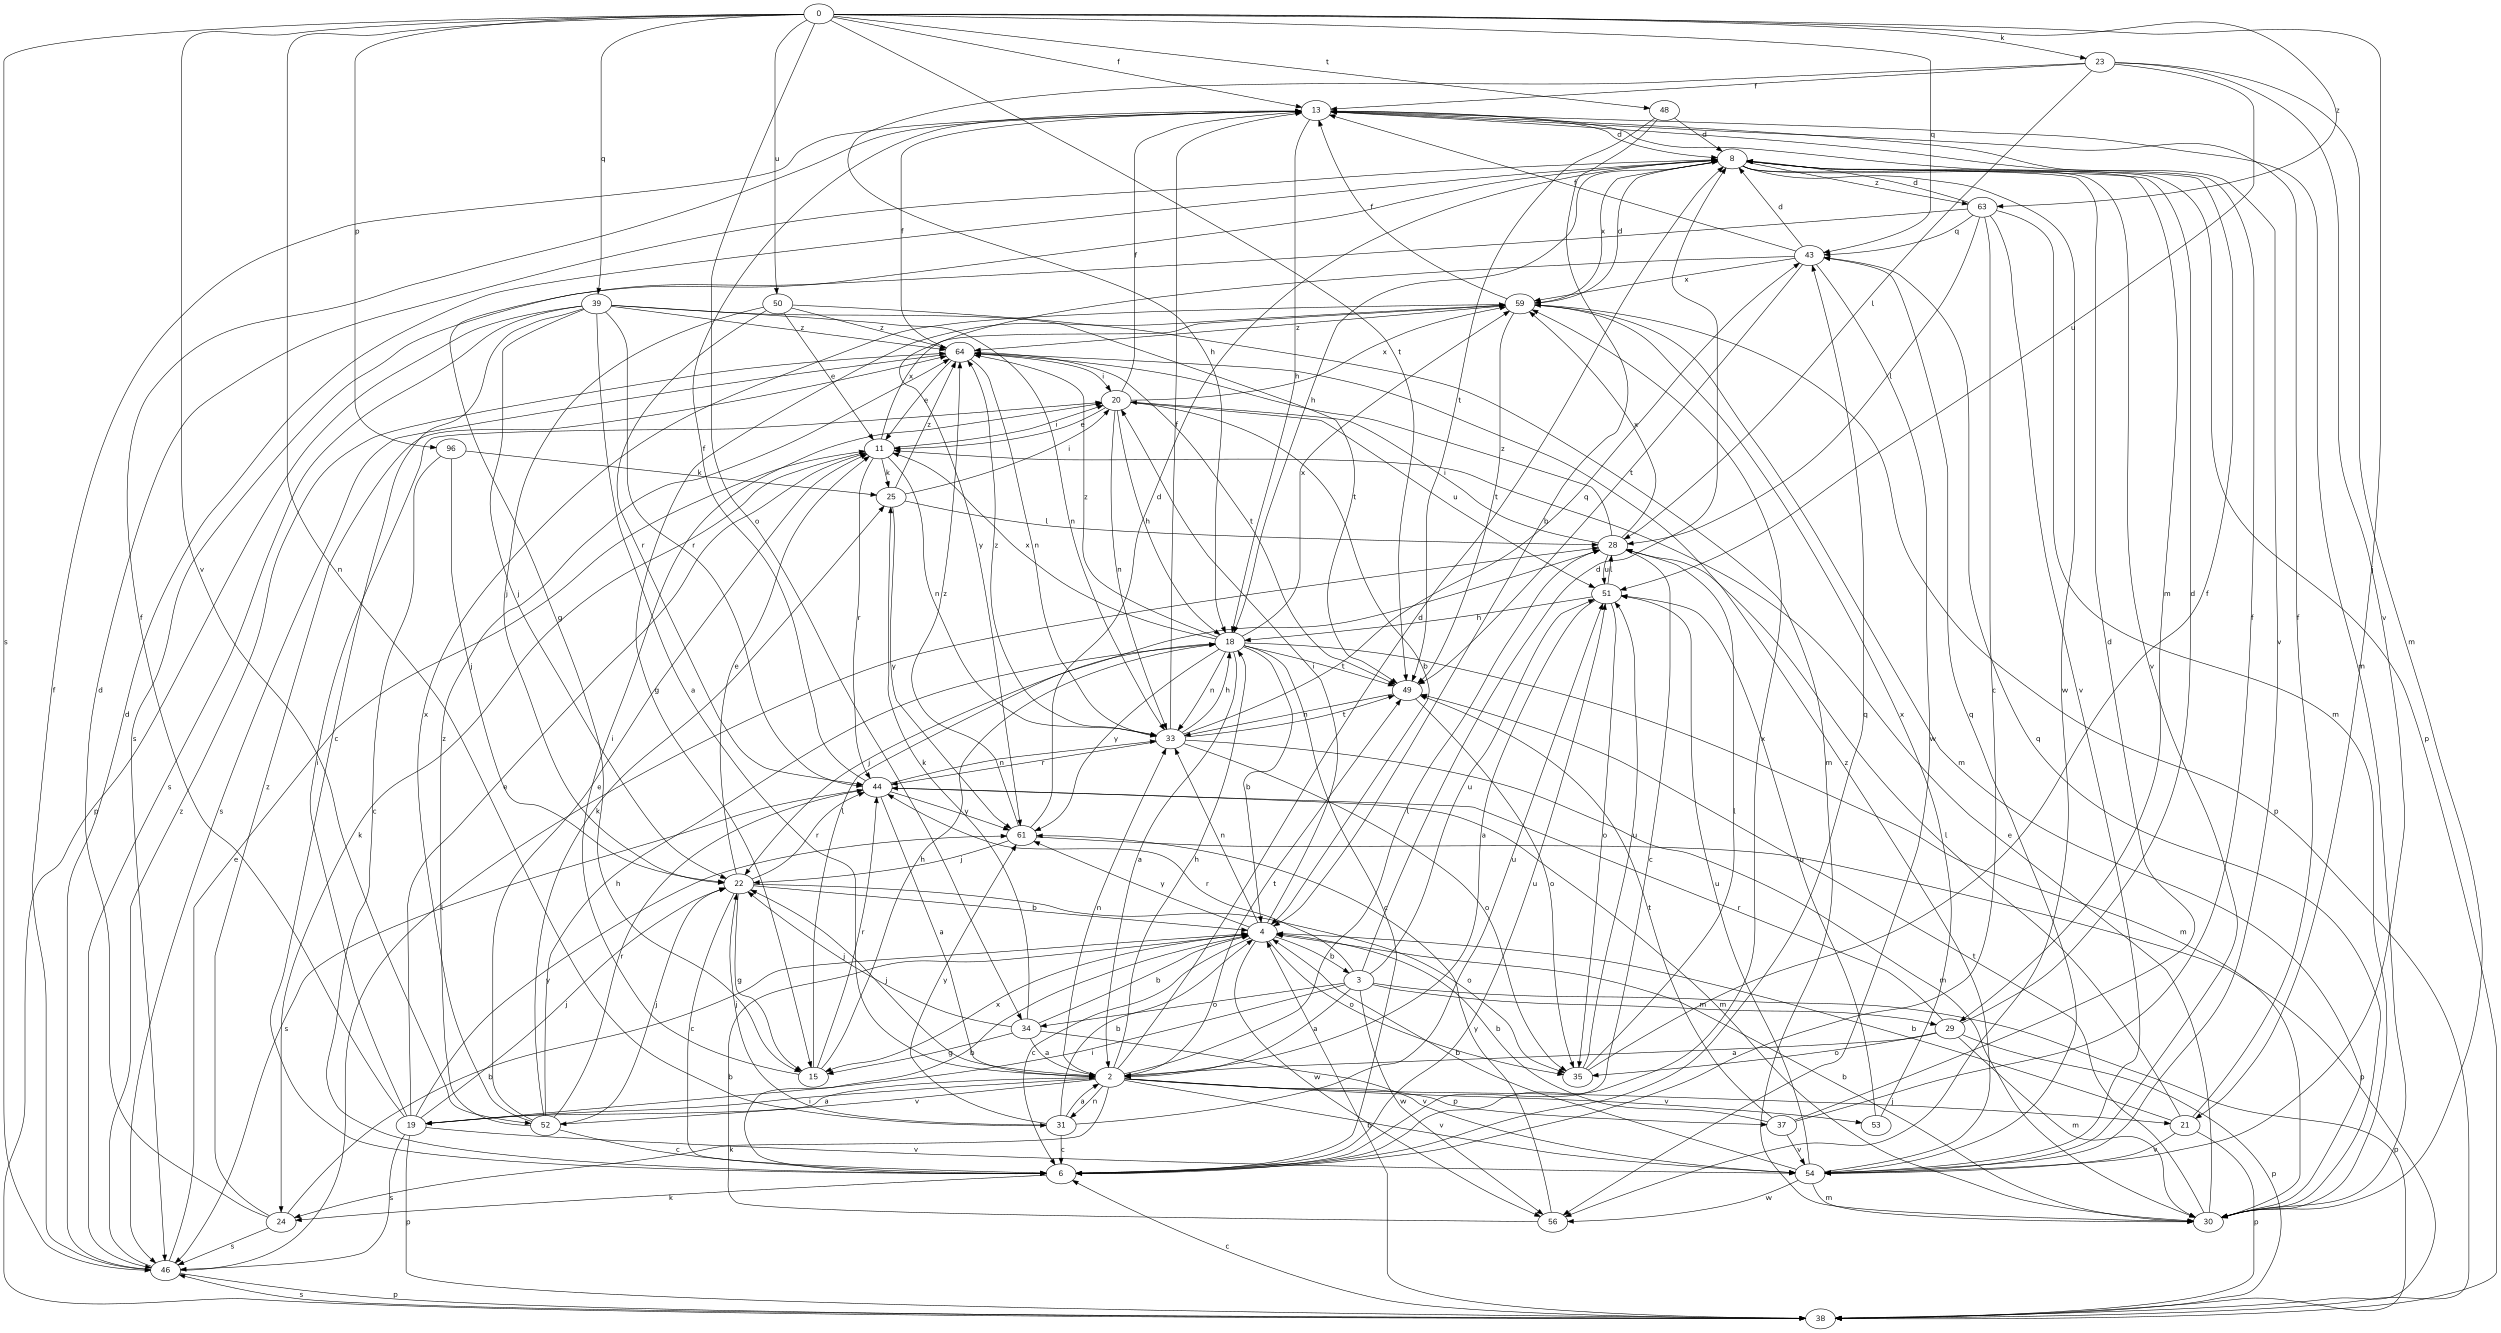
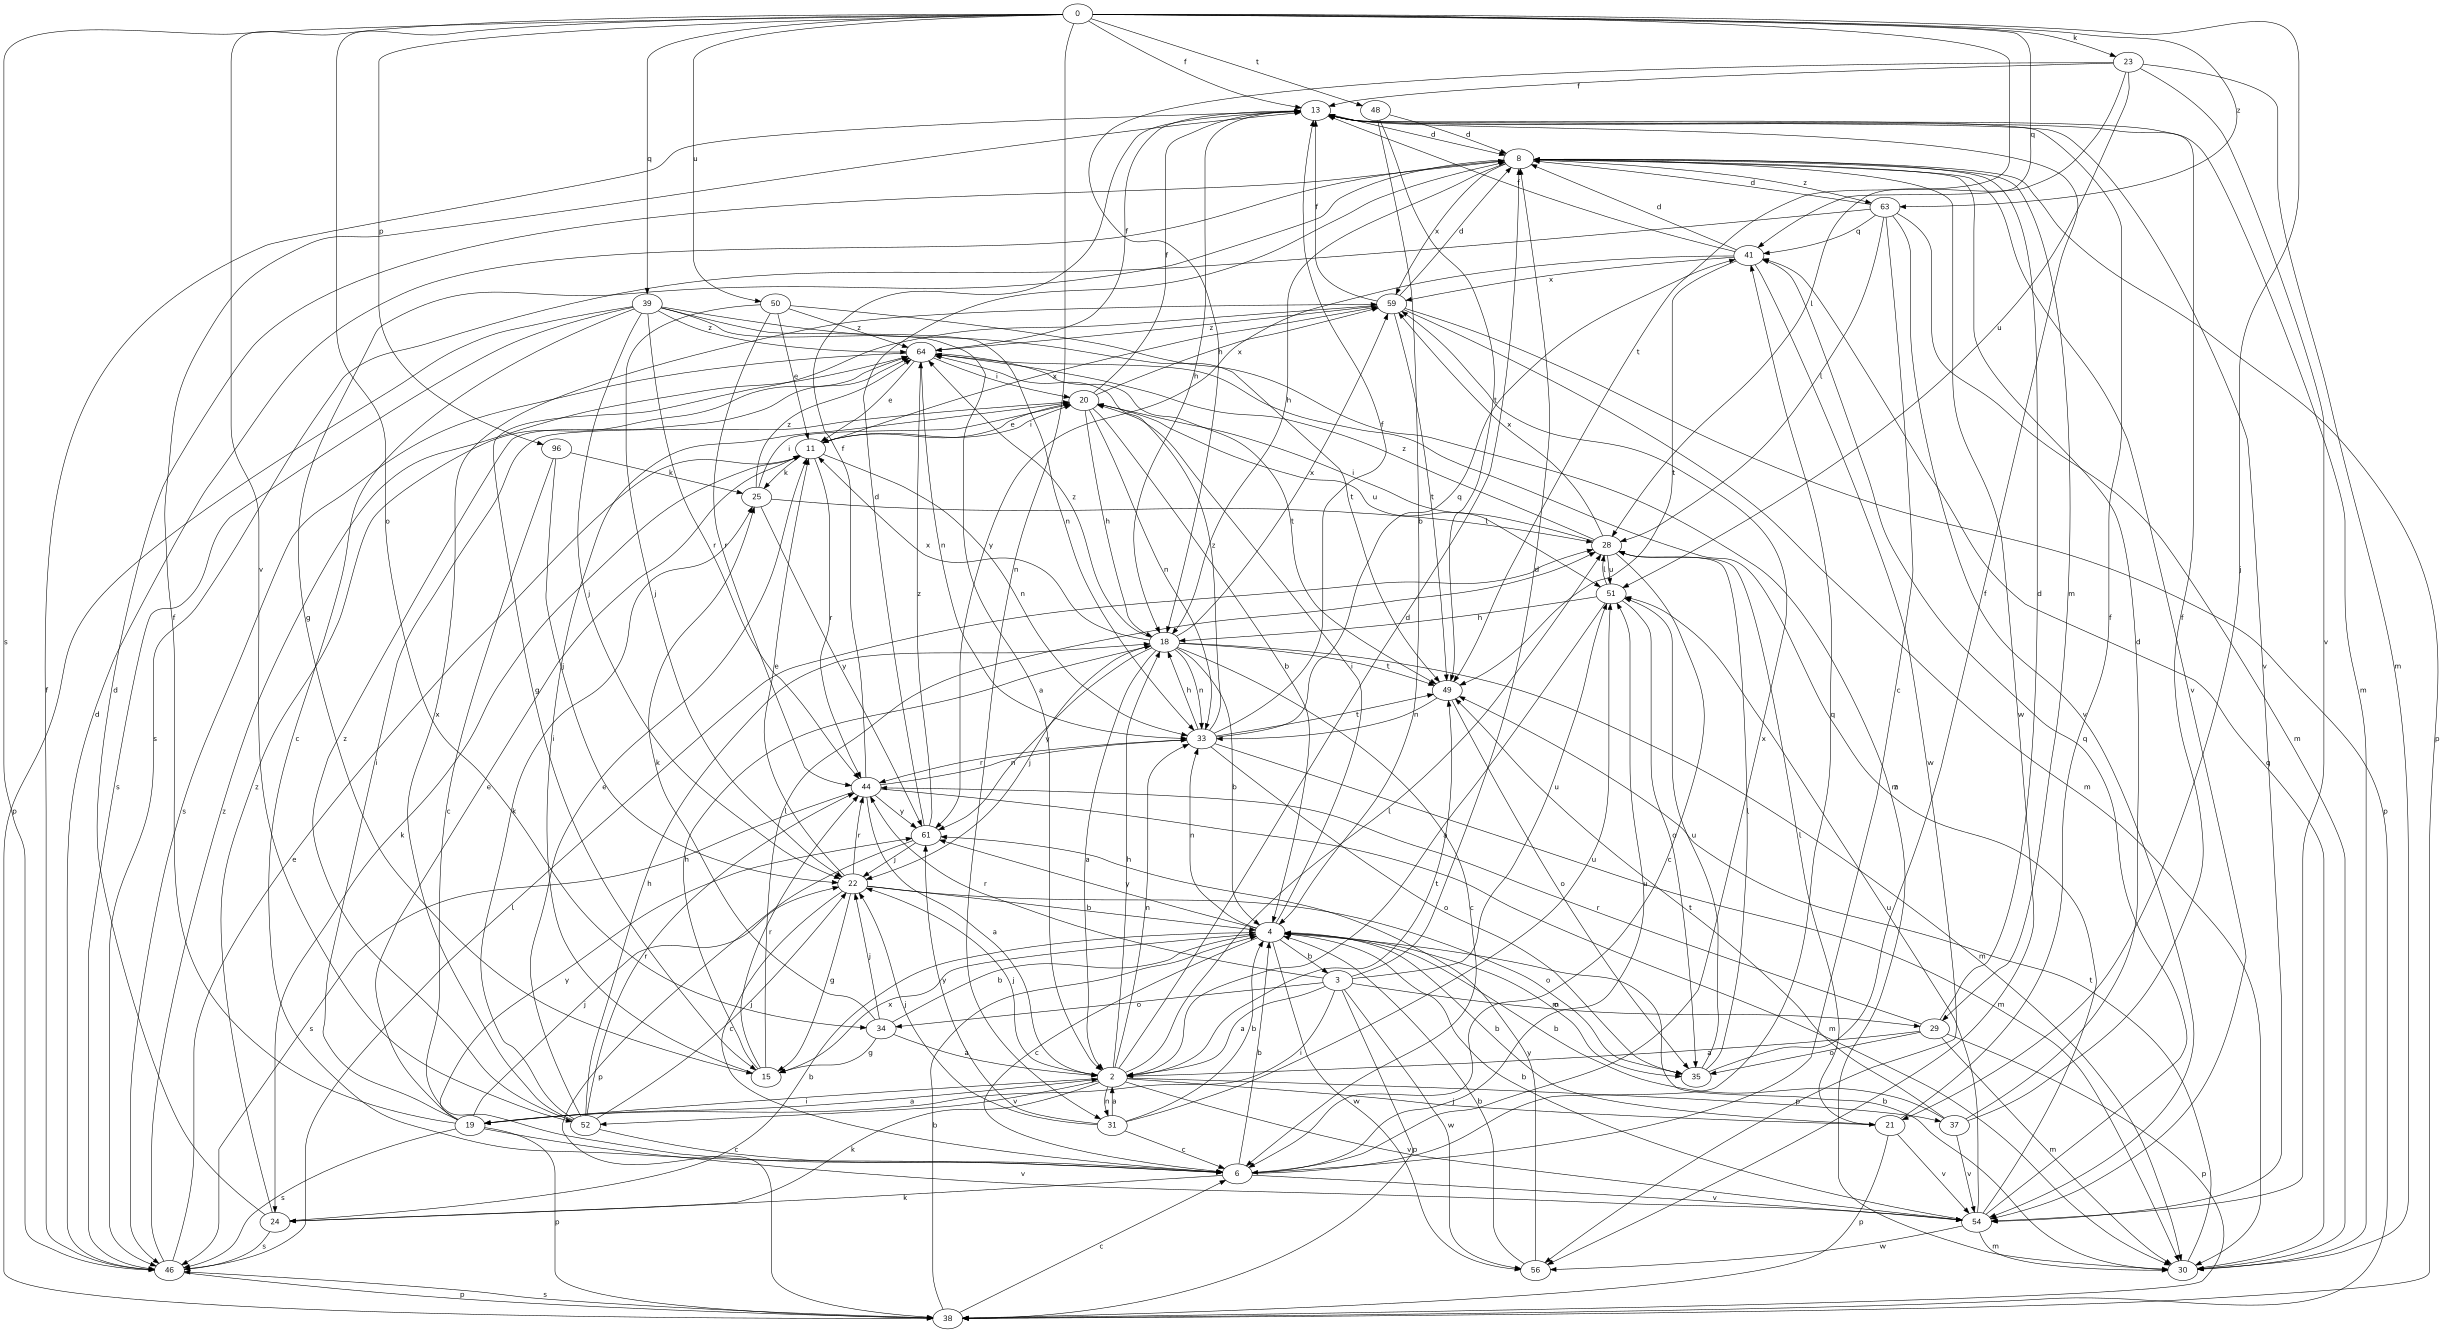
(1809, 256) -> (1749, 256)
(1724, 576) -> none
(1416, 1101) -> (1604, 1195)
(1876, 1126) -> none
